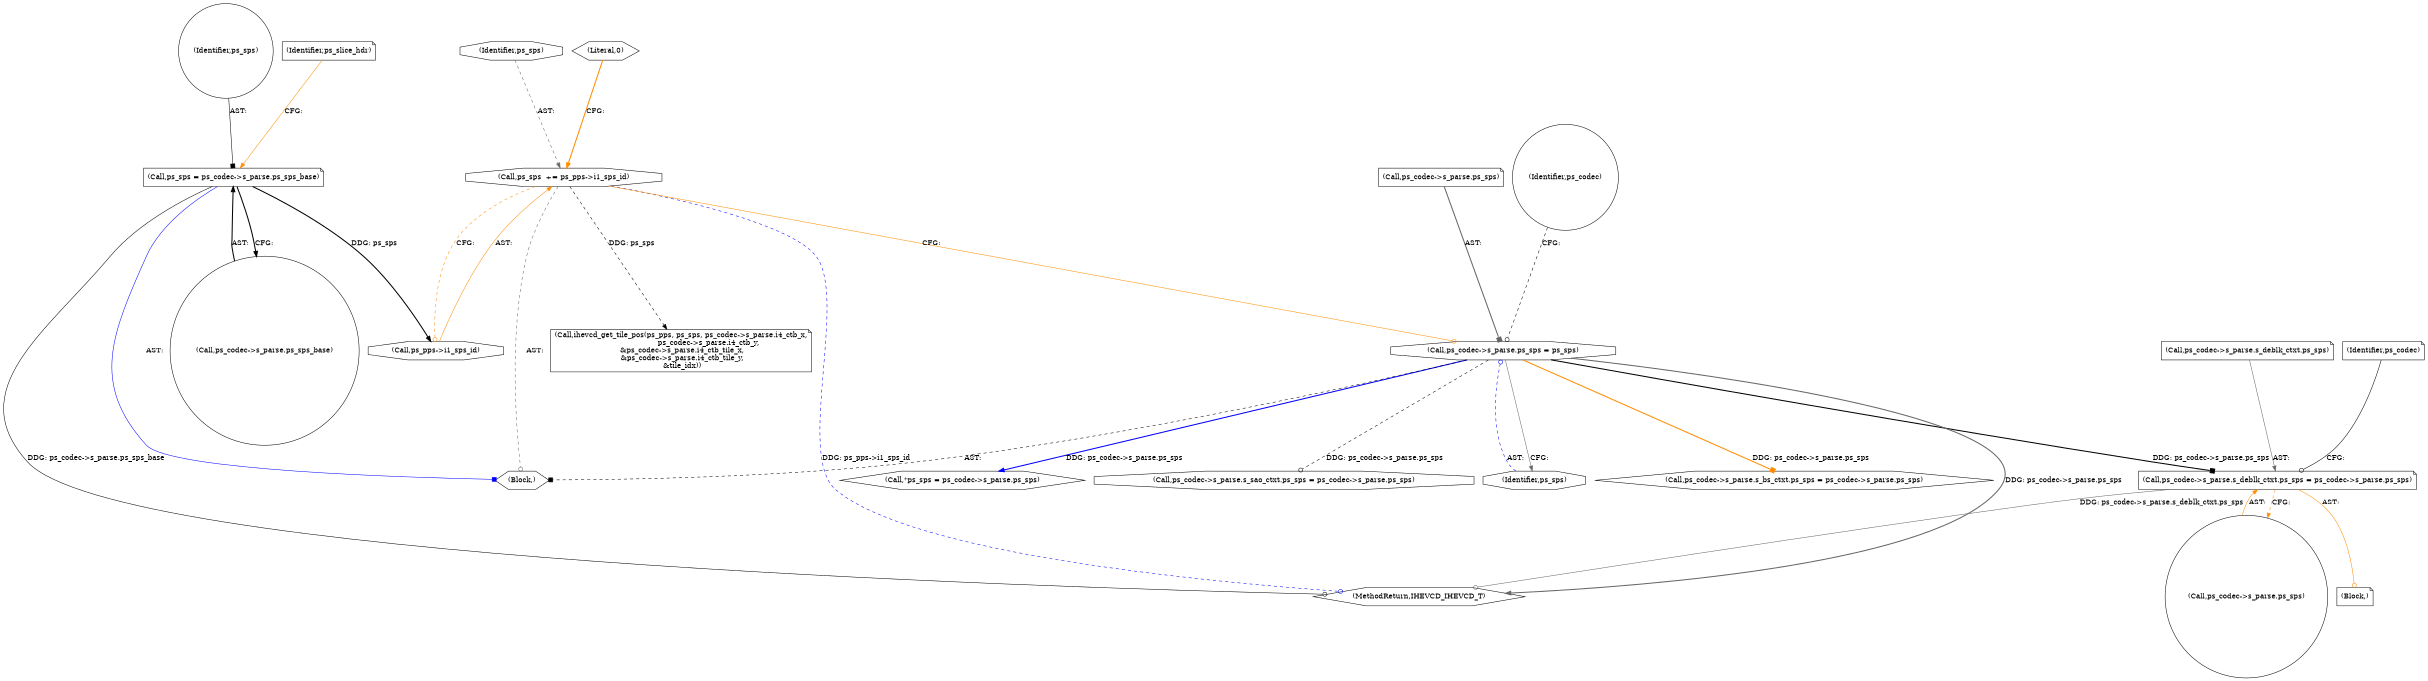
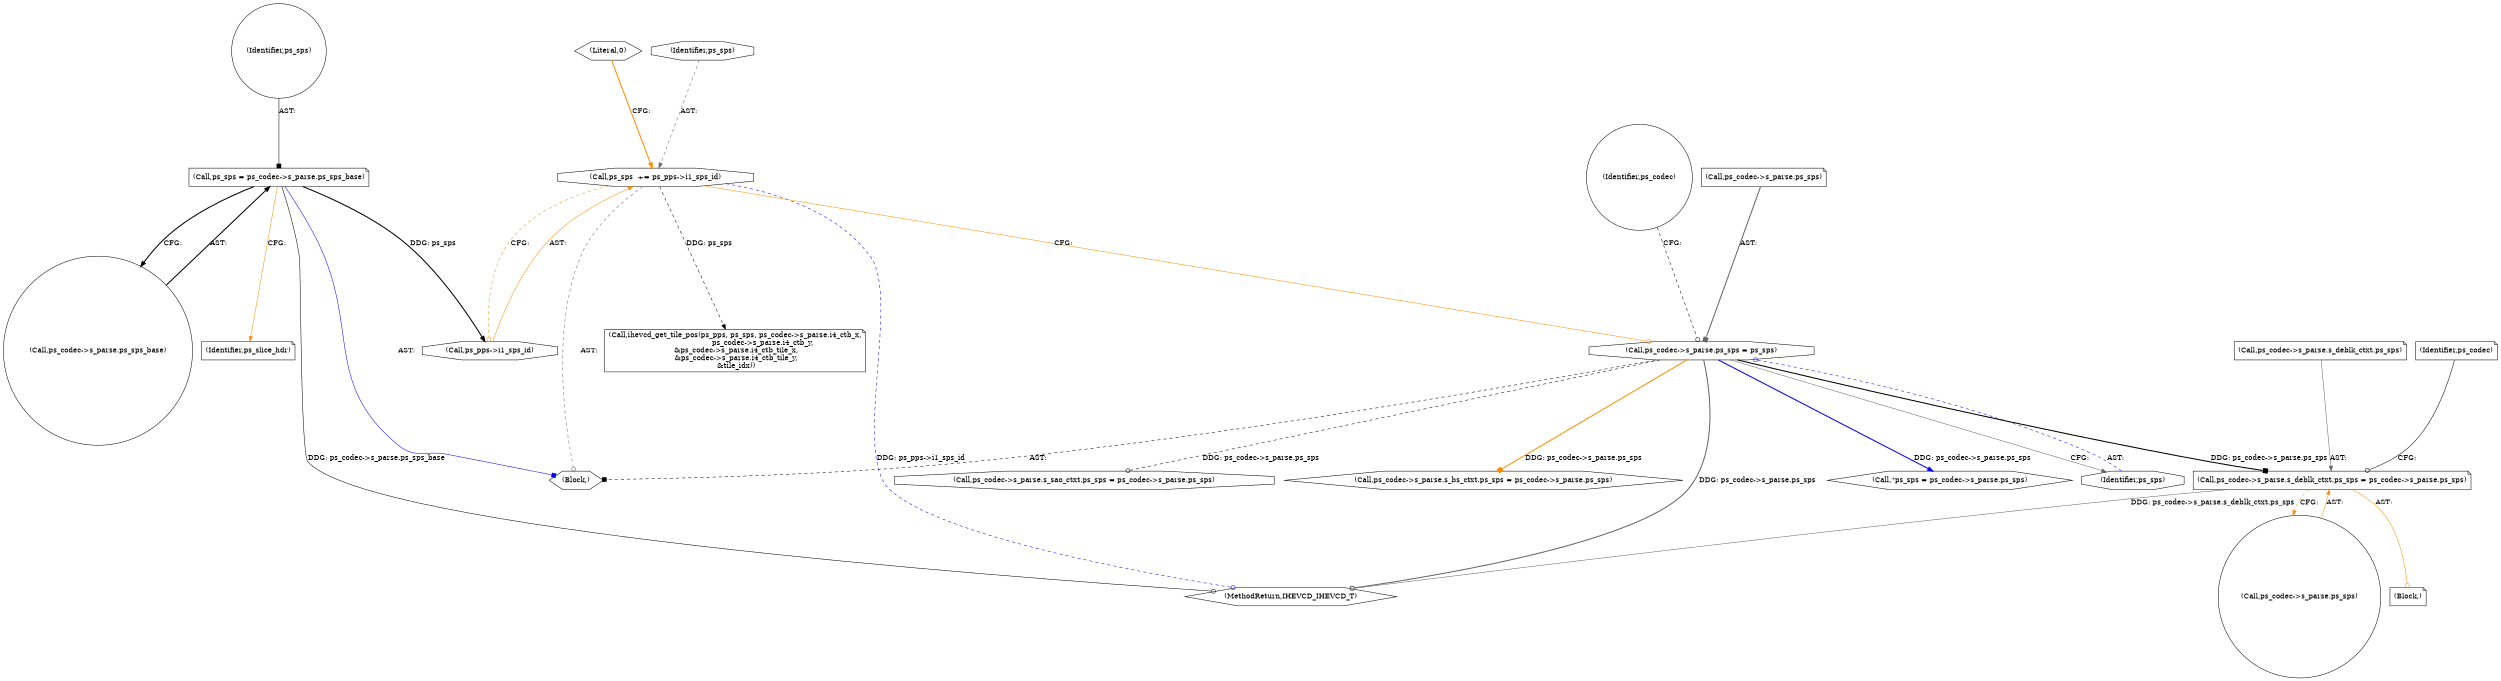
(283, 112) -> (264, 261)
(1987, 499) -> (1592, 538)
